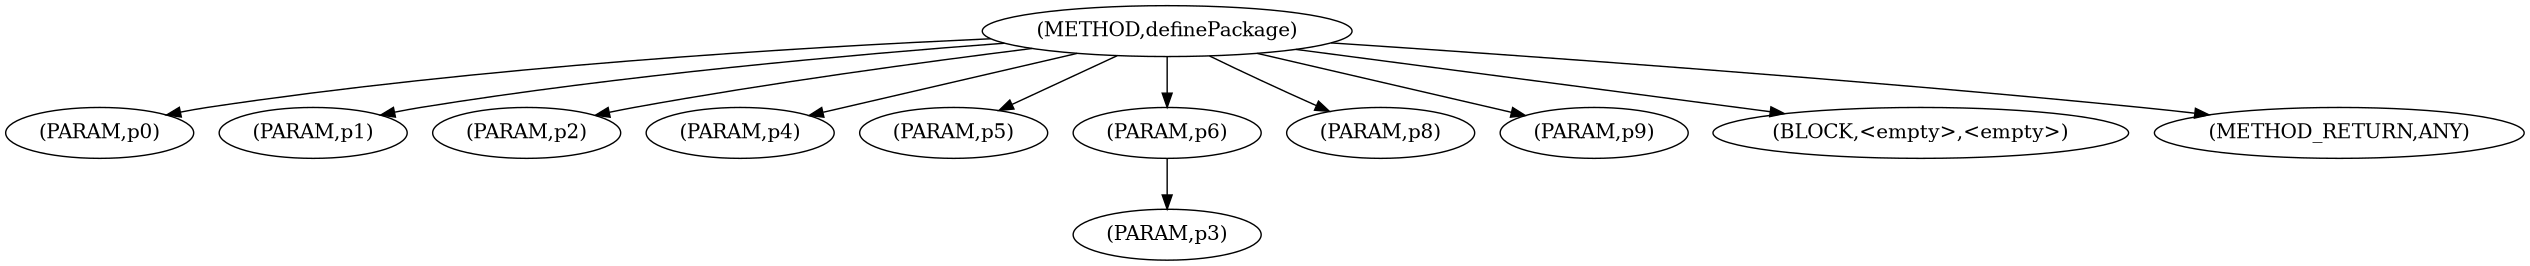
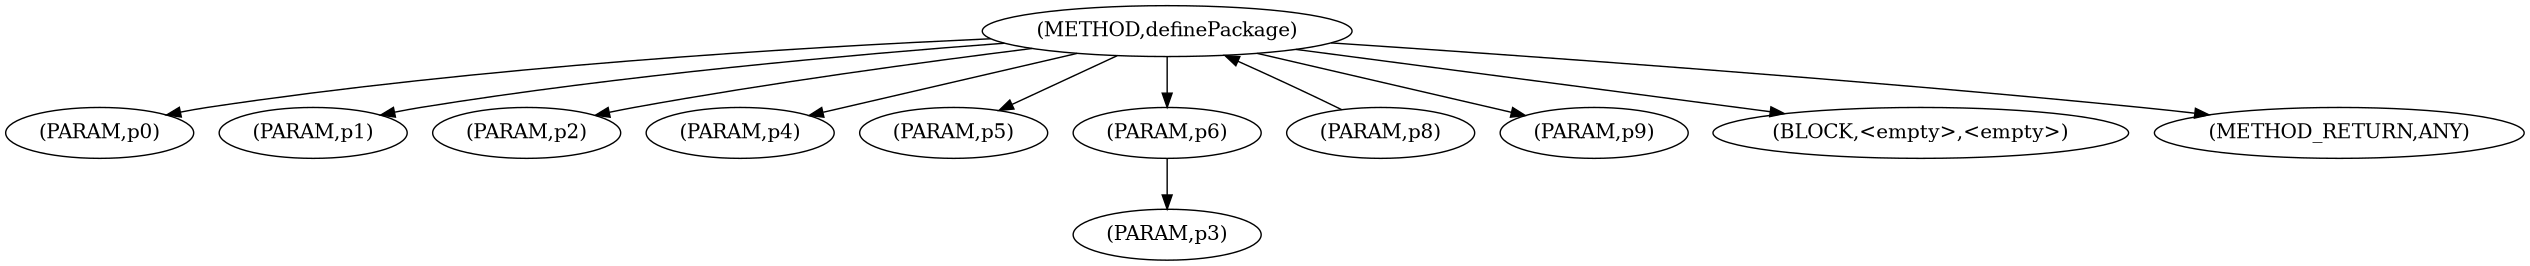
(1263, 81) -> (1290, 85)
